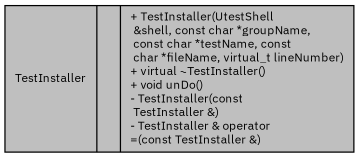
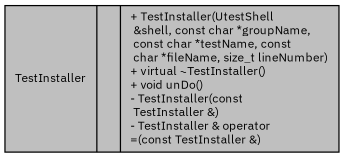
(237, 58) -> (230, 58)
